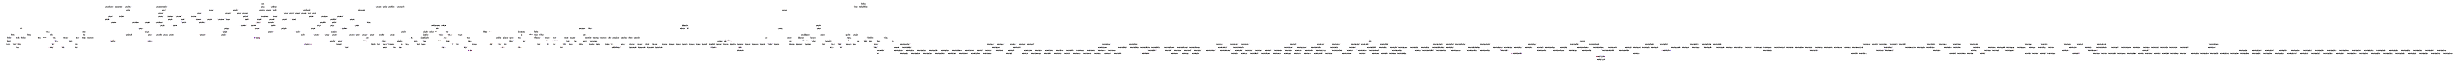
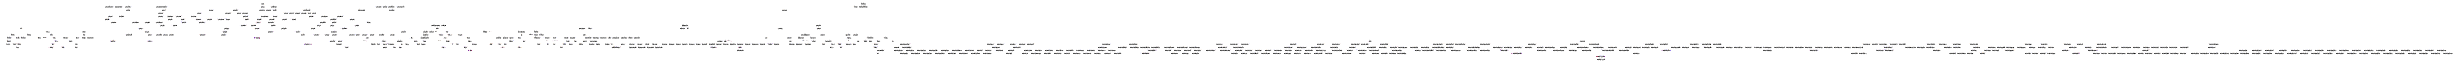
none -> (392, 10)
